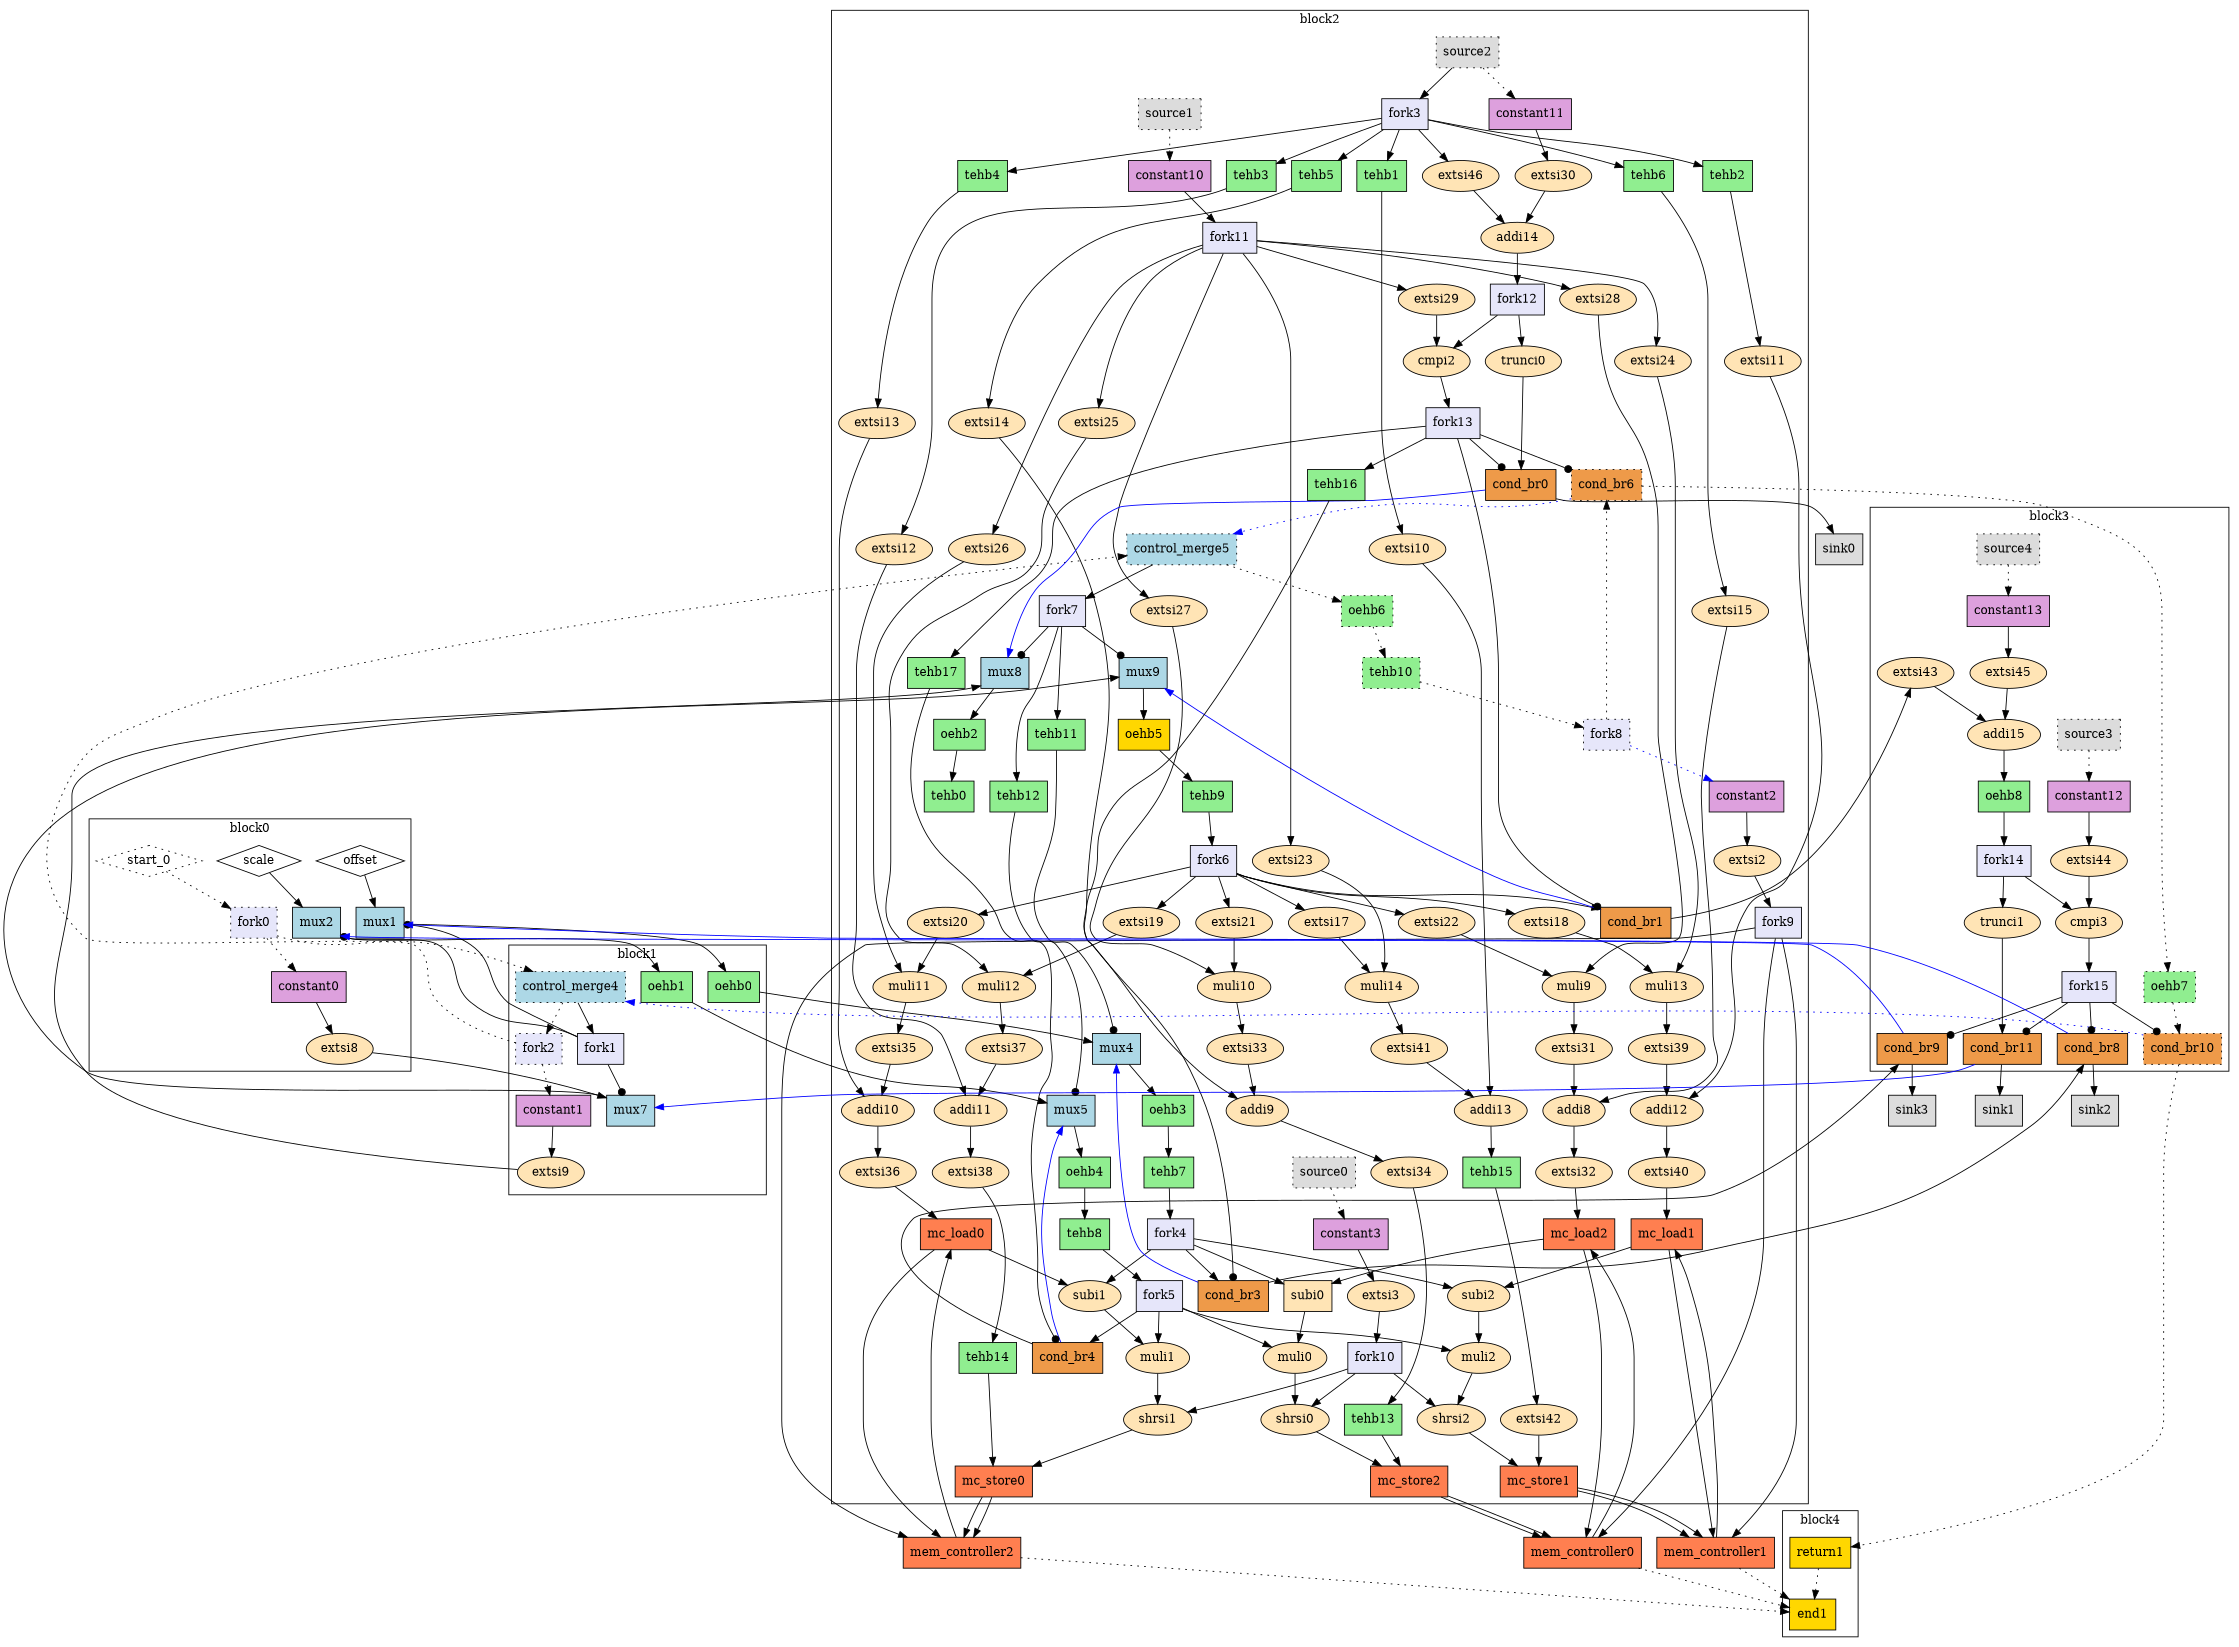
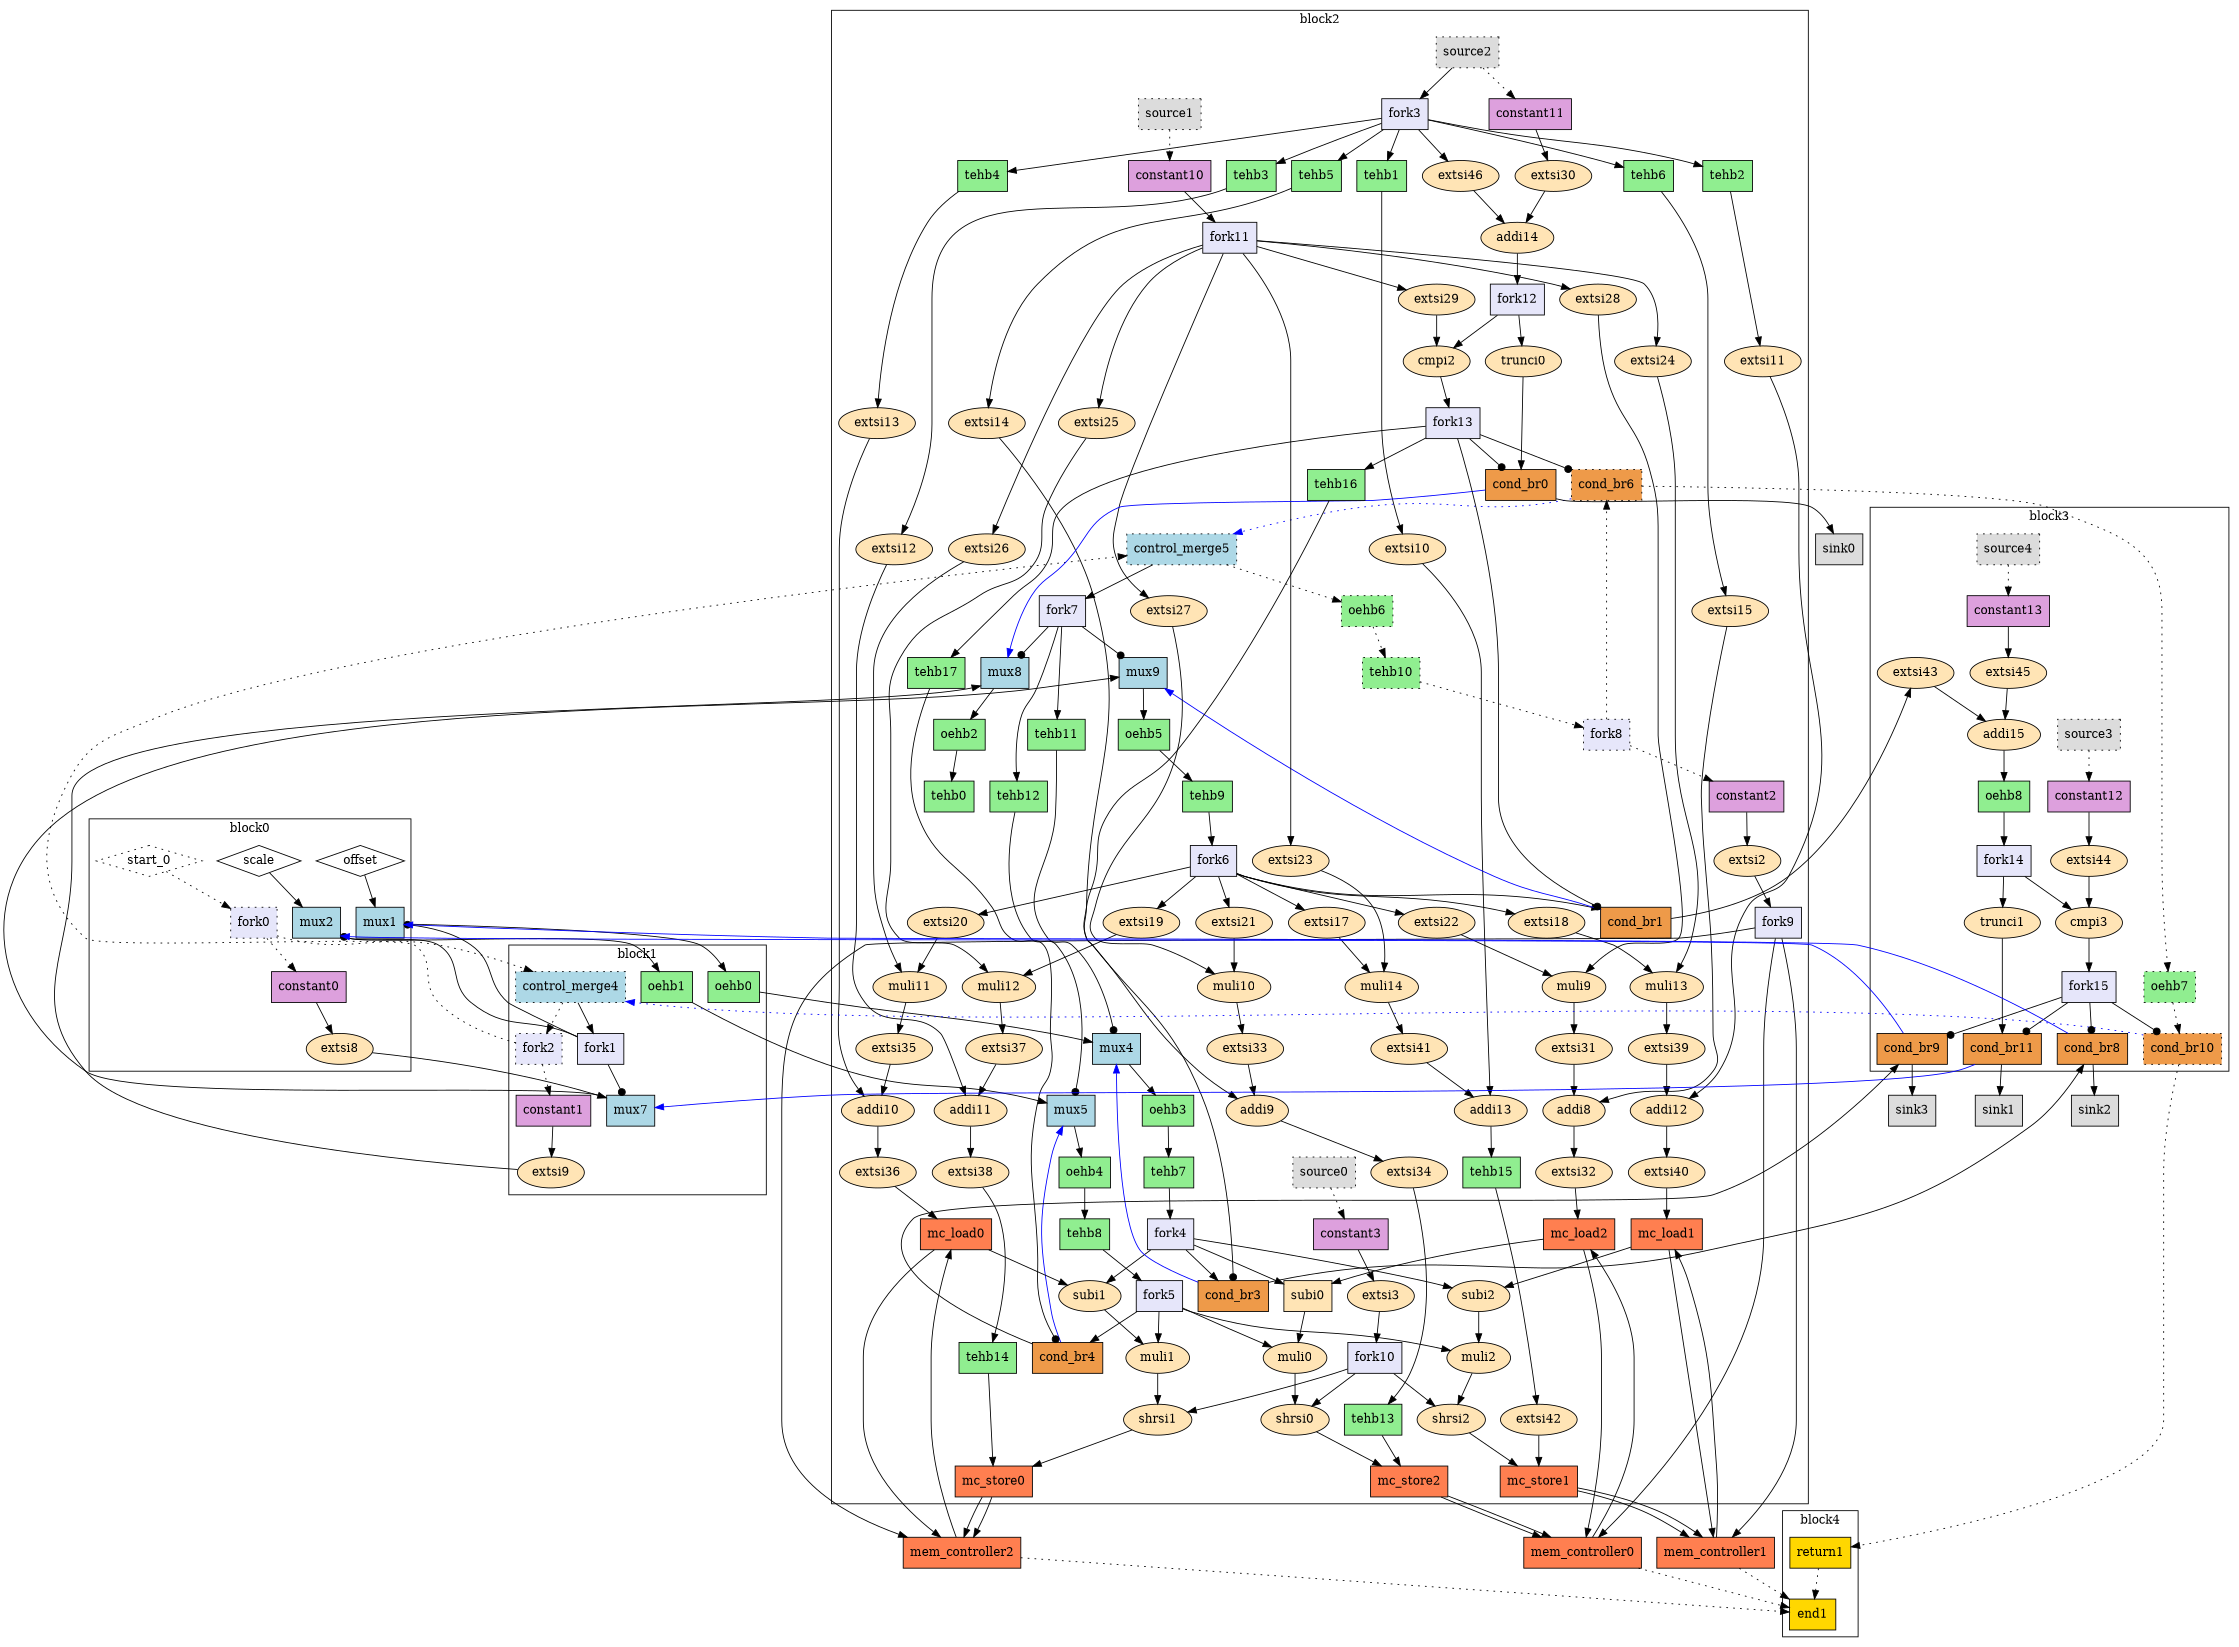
(1144, 735) -> (1144, 735)
(1667, 762) -> (1667, 762)
